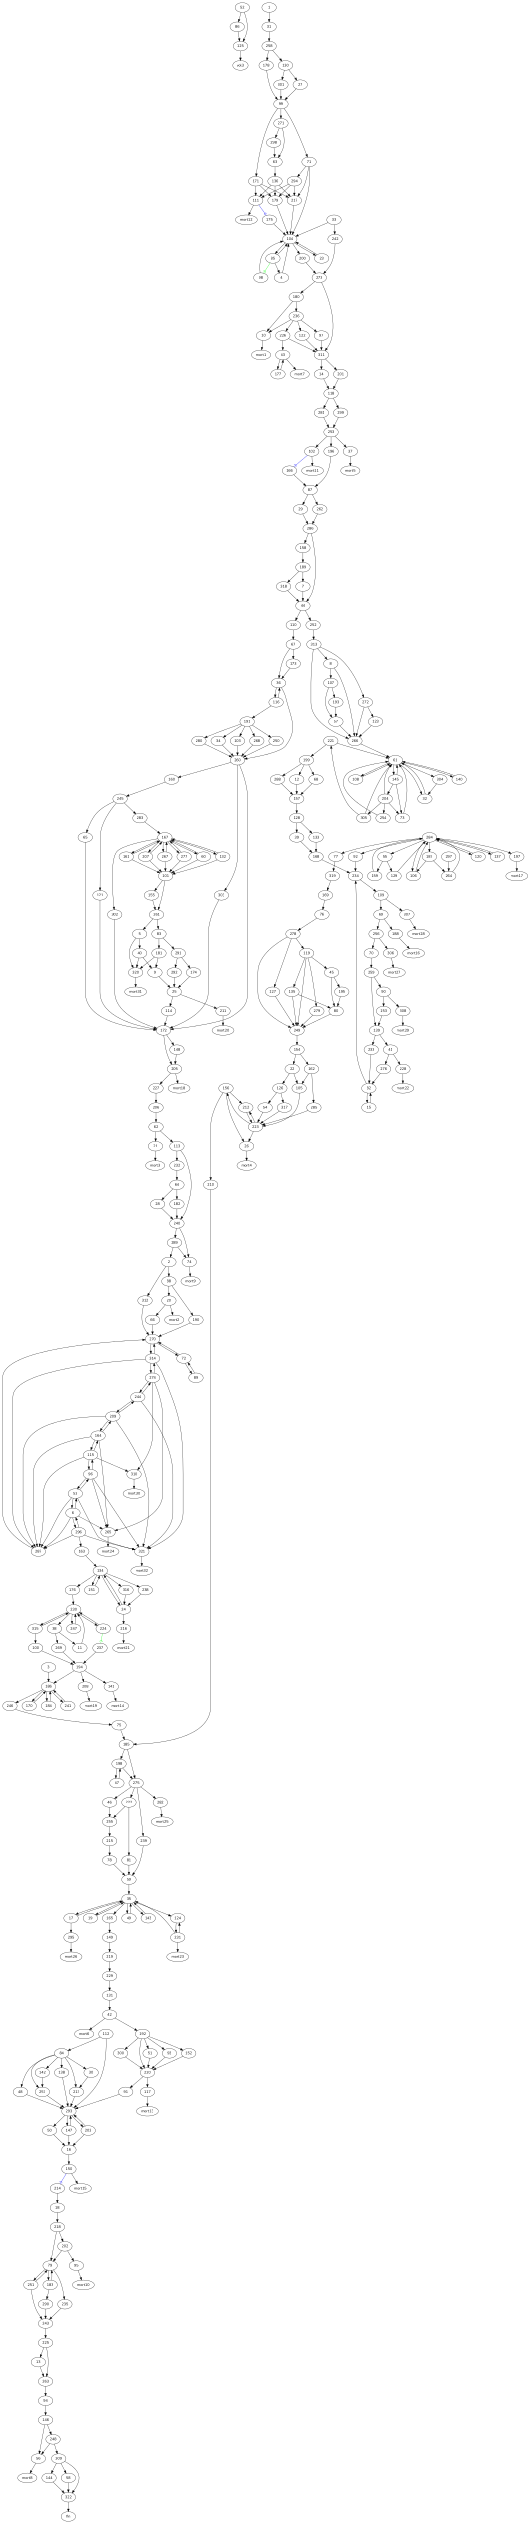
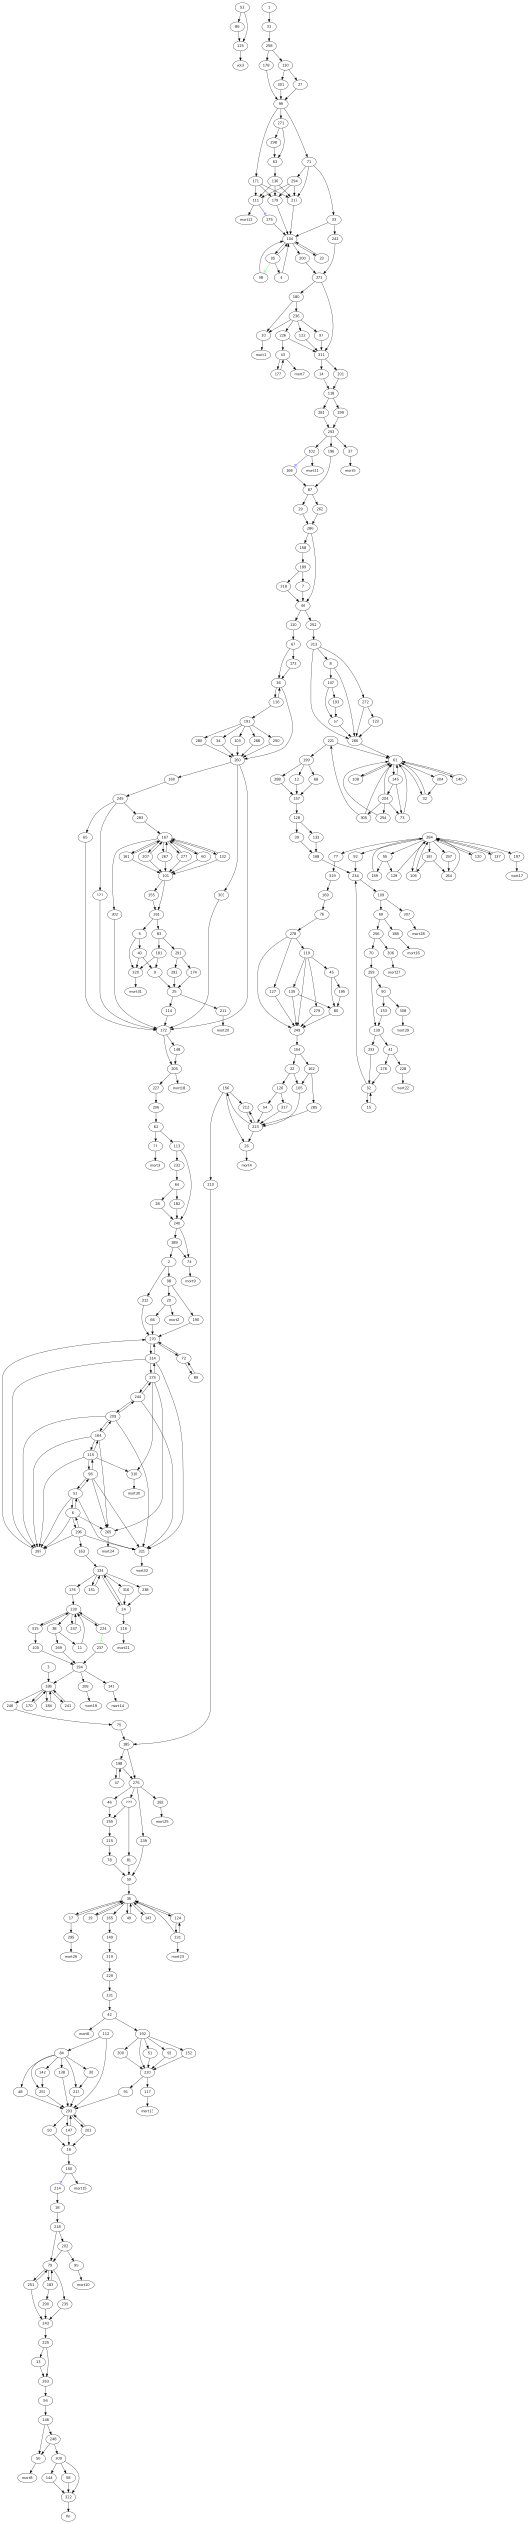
(306, 200) -> (328, 187)
none -> (438, 846)
none -> (155, 1908)
